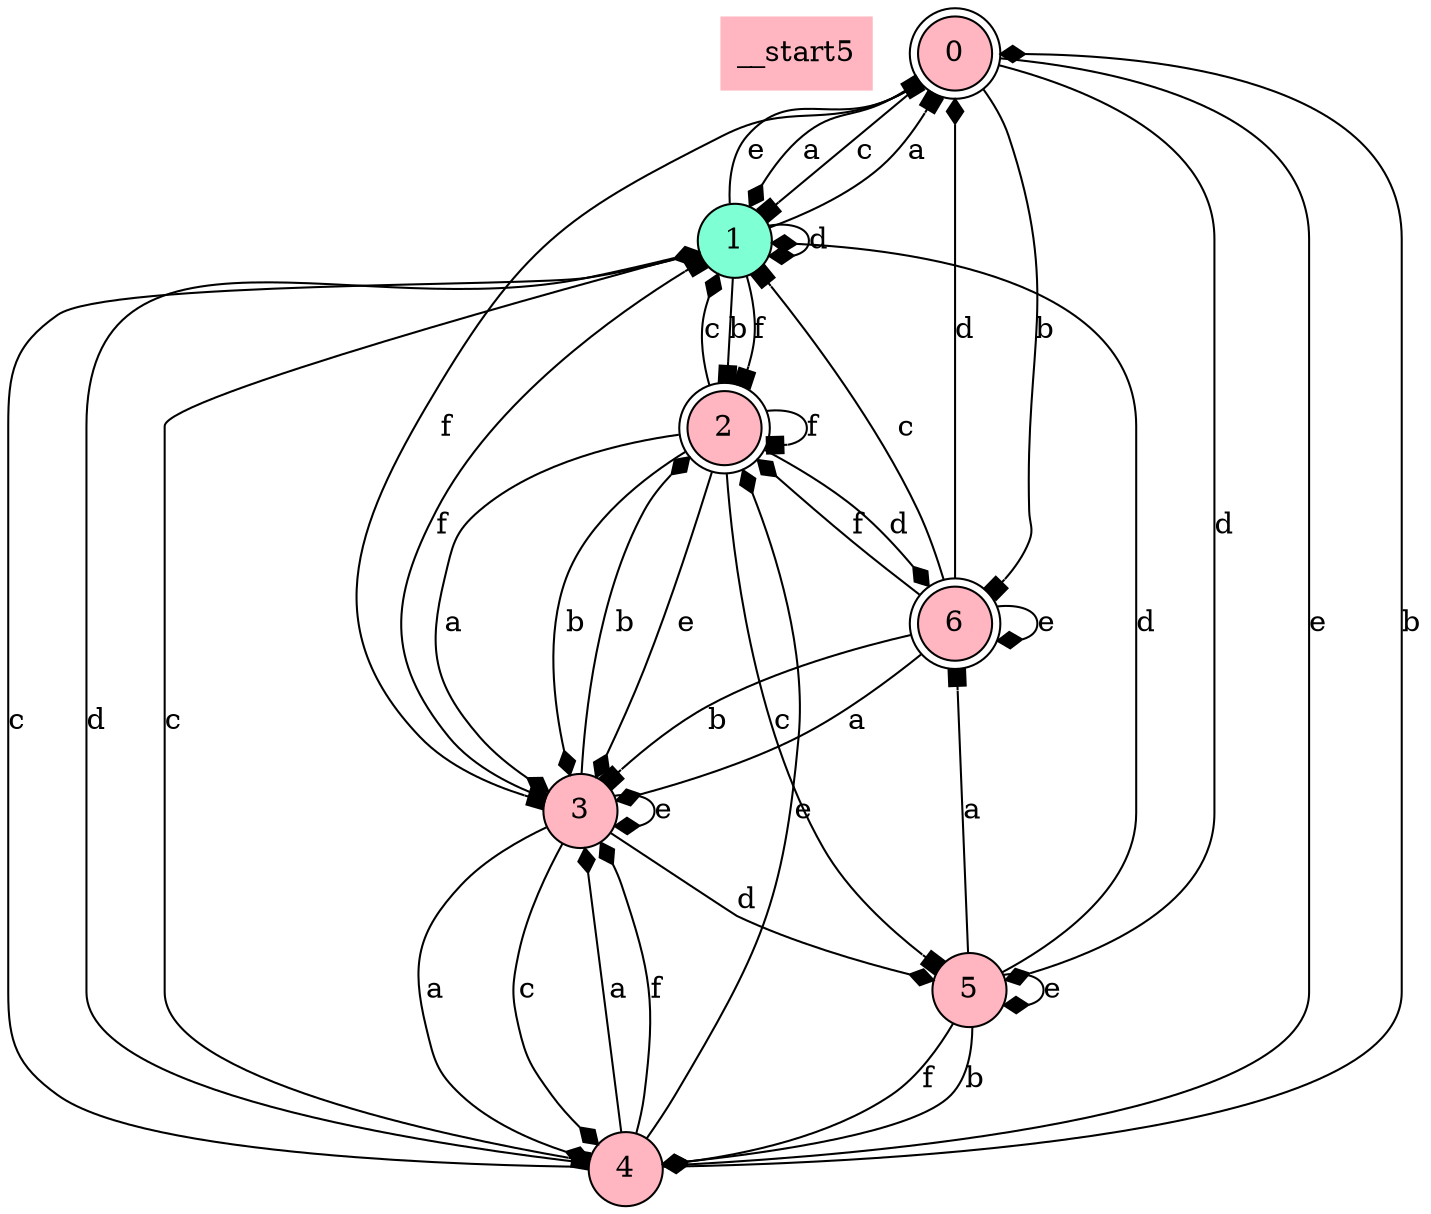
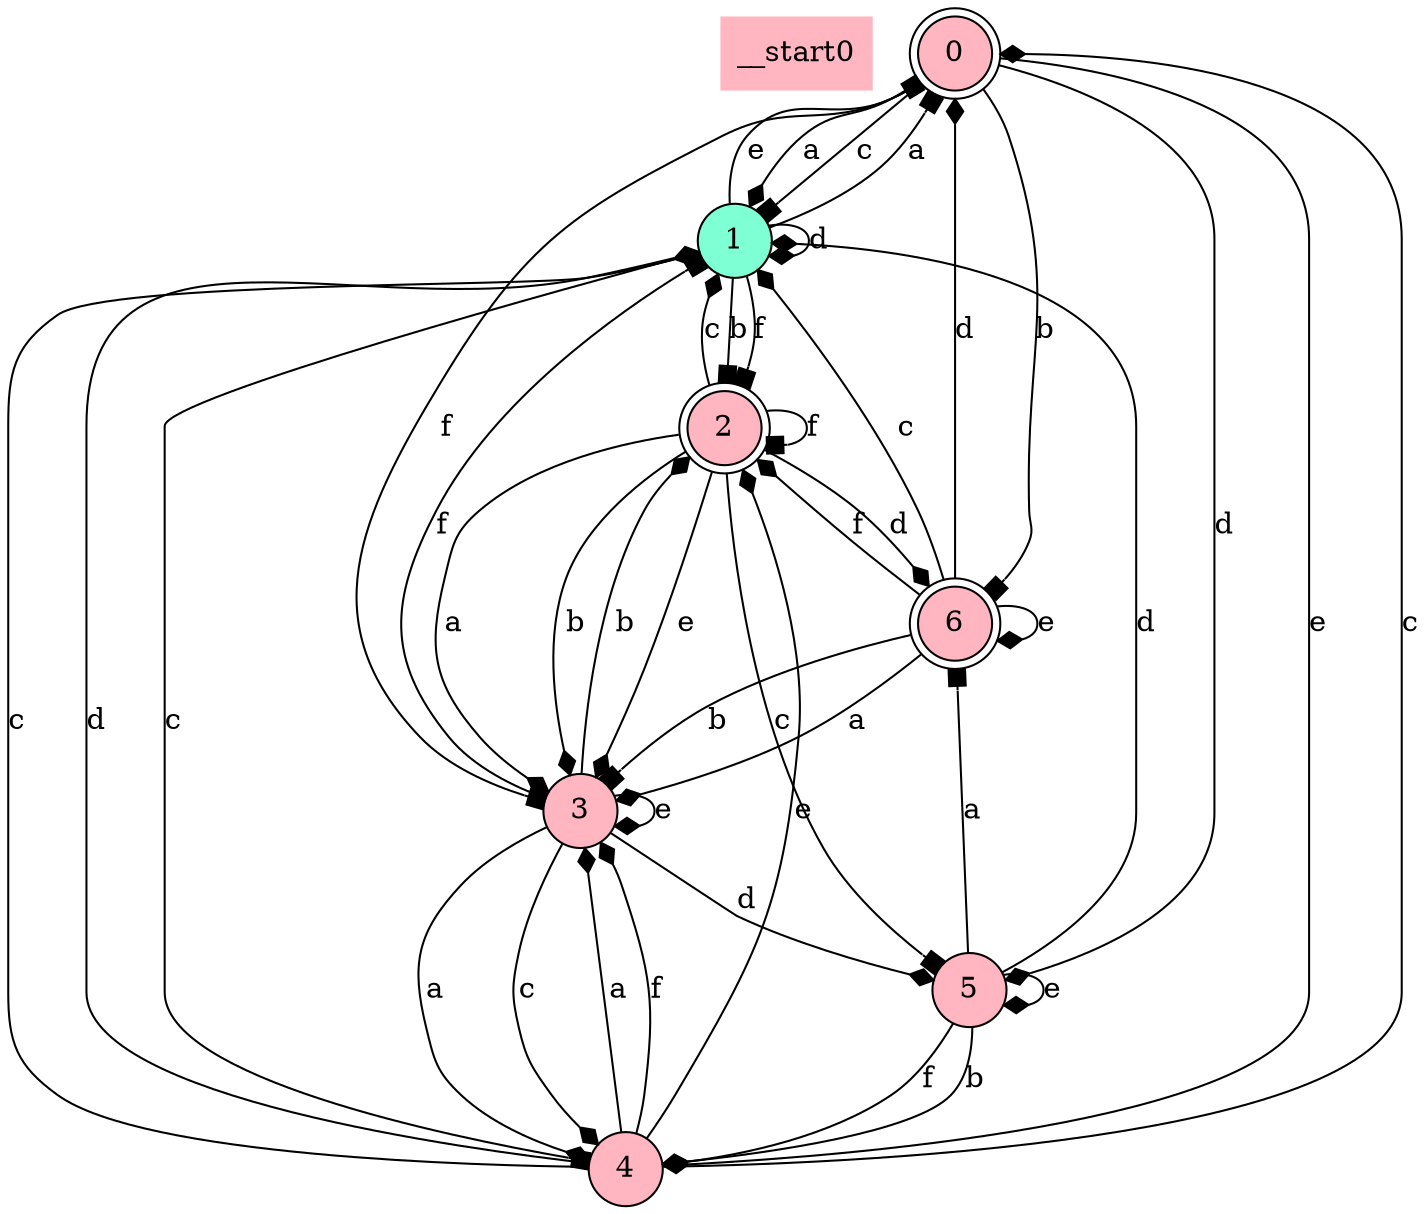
(797, 54) -> (797, 54)
(871, 425) -> (872, 427)
(1412, 624) -> (1410, 624)
